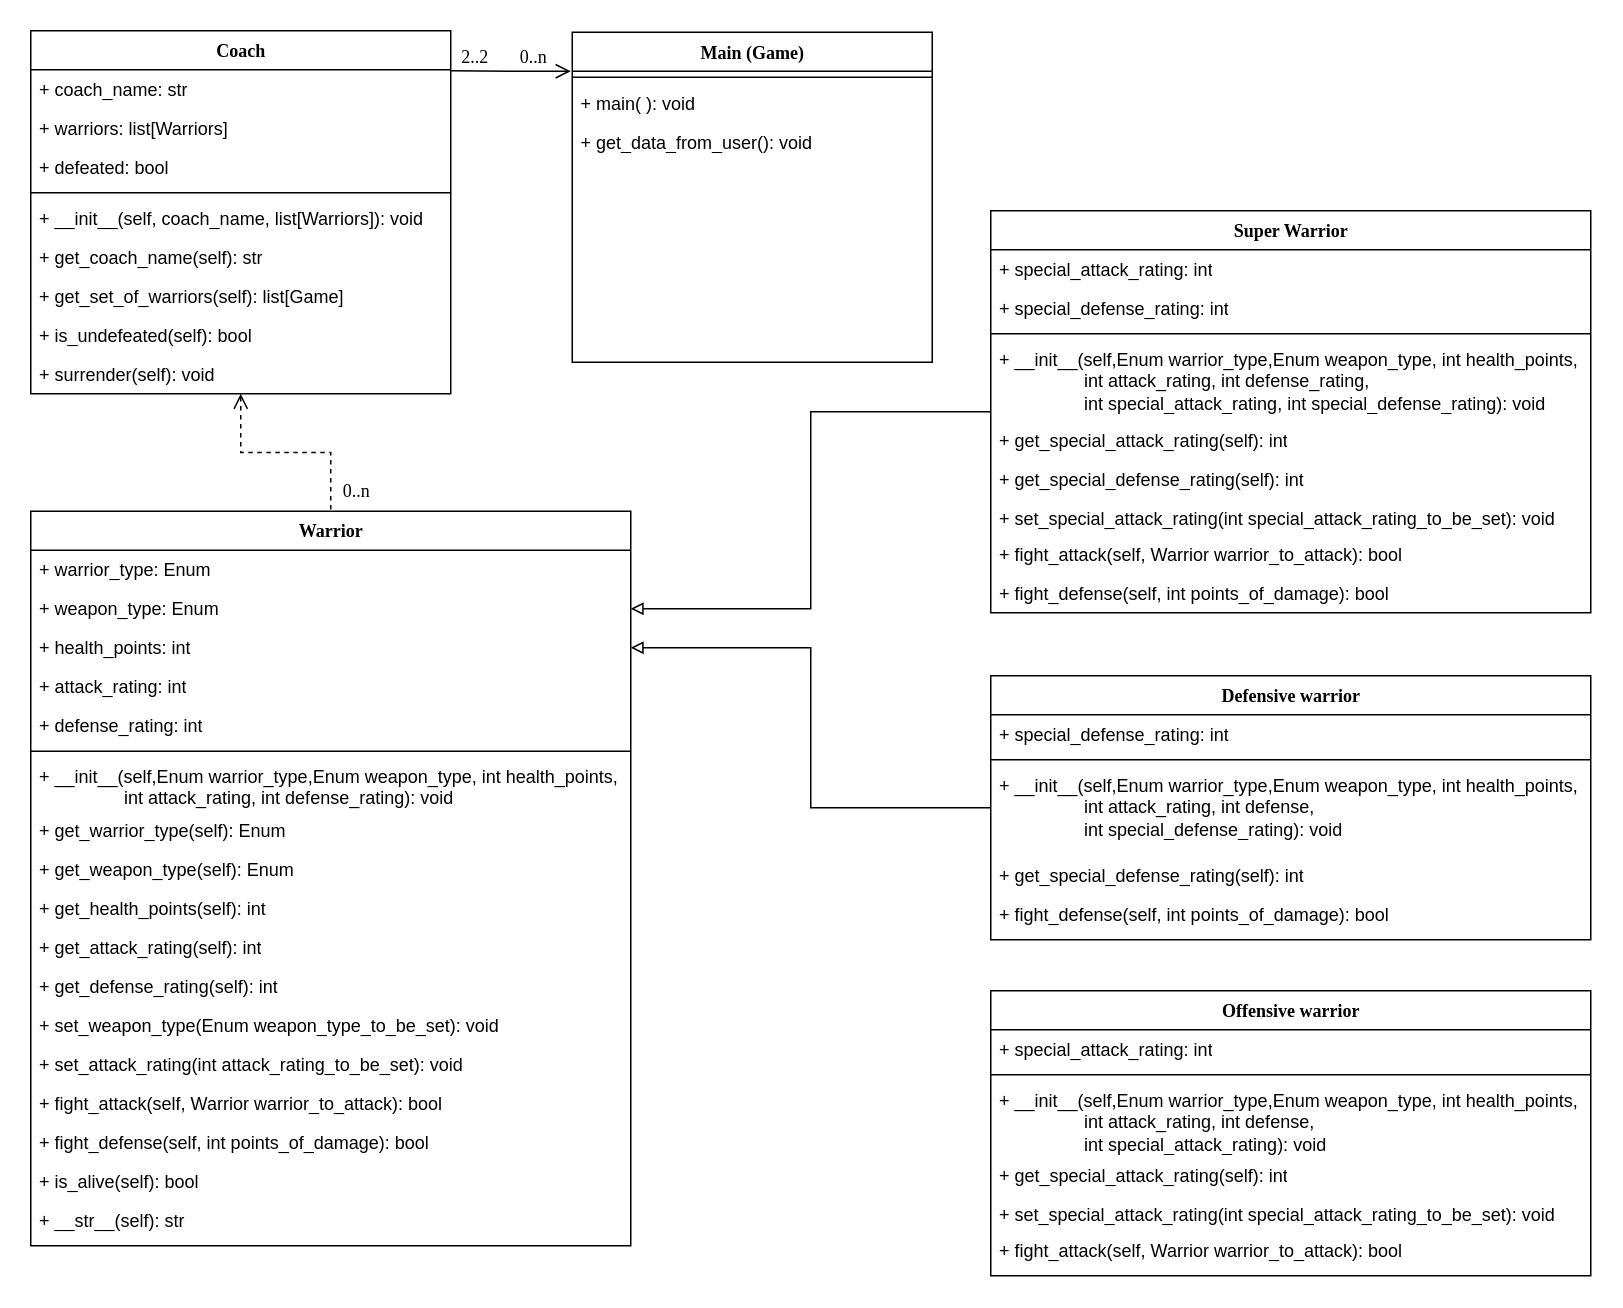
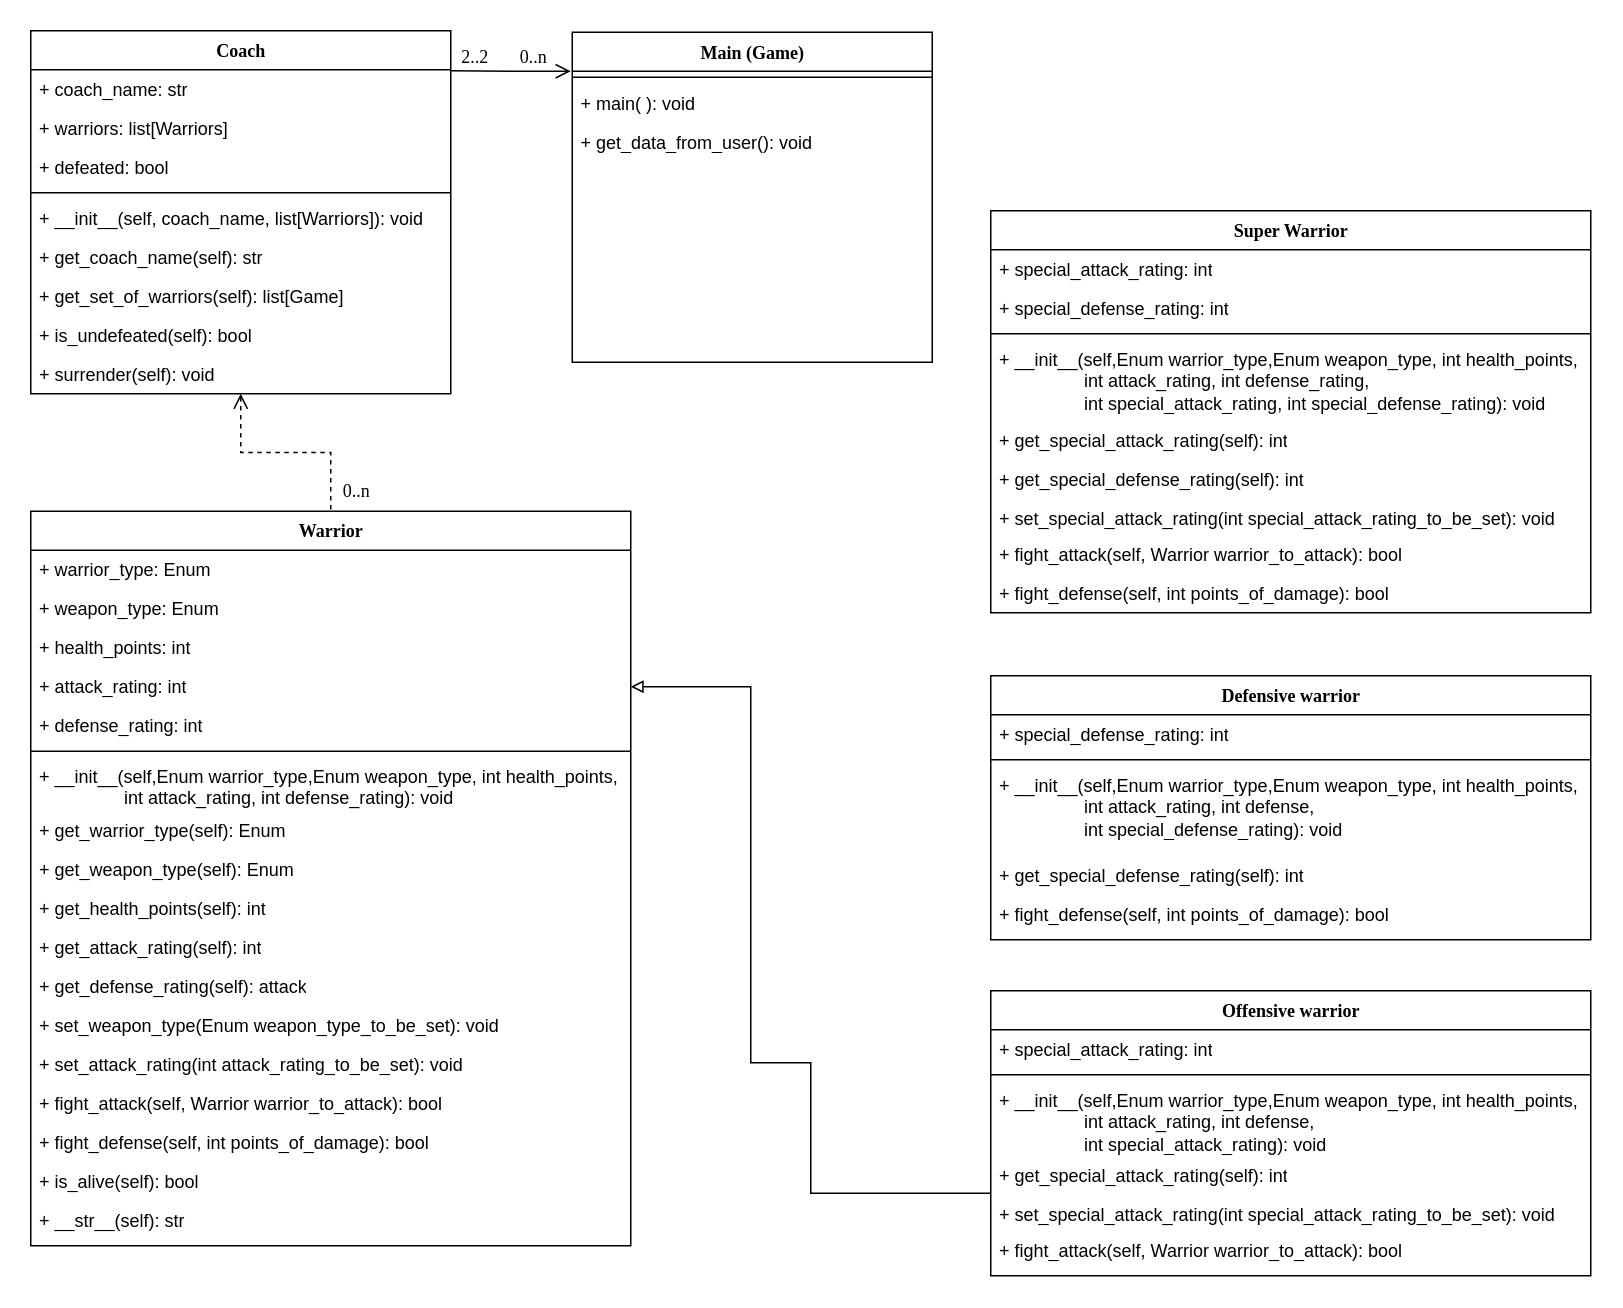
(811, 504) -> none
(811, 734) -> none
(182, 988) -> (199, 988)
none -> (751, 1009)
